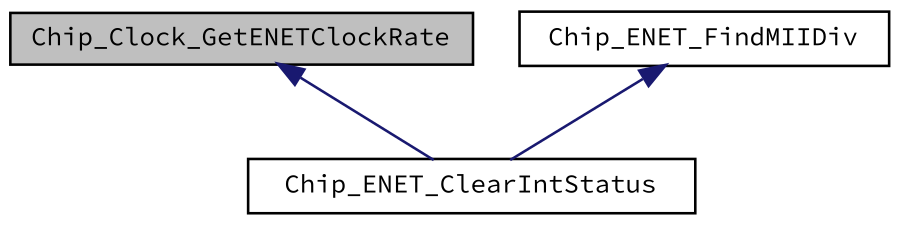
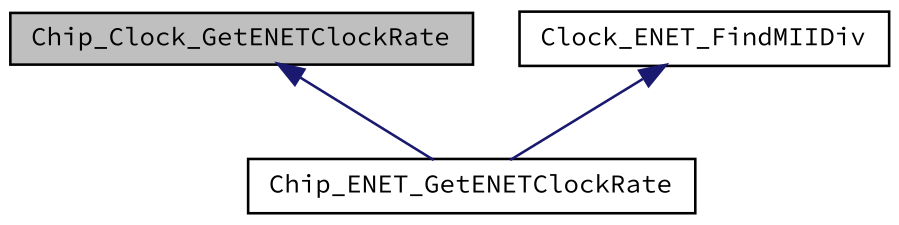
(704, 39) -> (704, 39)
(472, 186) -> (472, 186)
